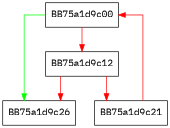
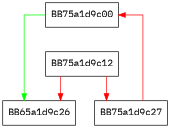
(82, 36) -> none
(39, 113) -> (39, 113)
(131, 113) -> (131, 113)
